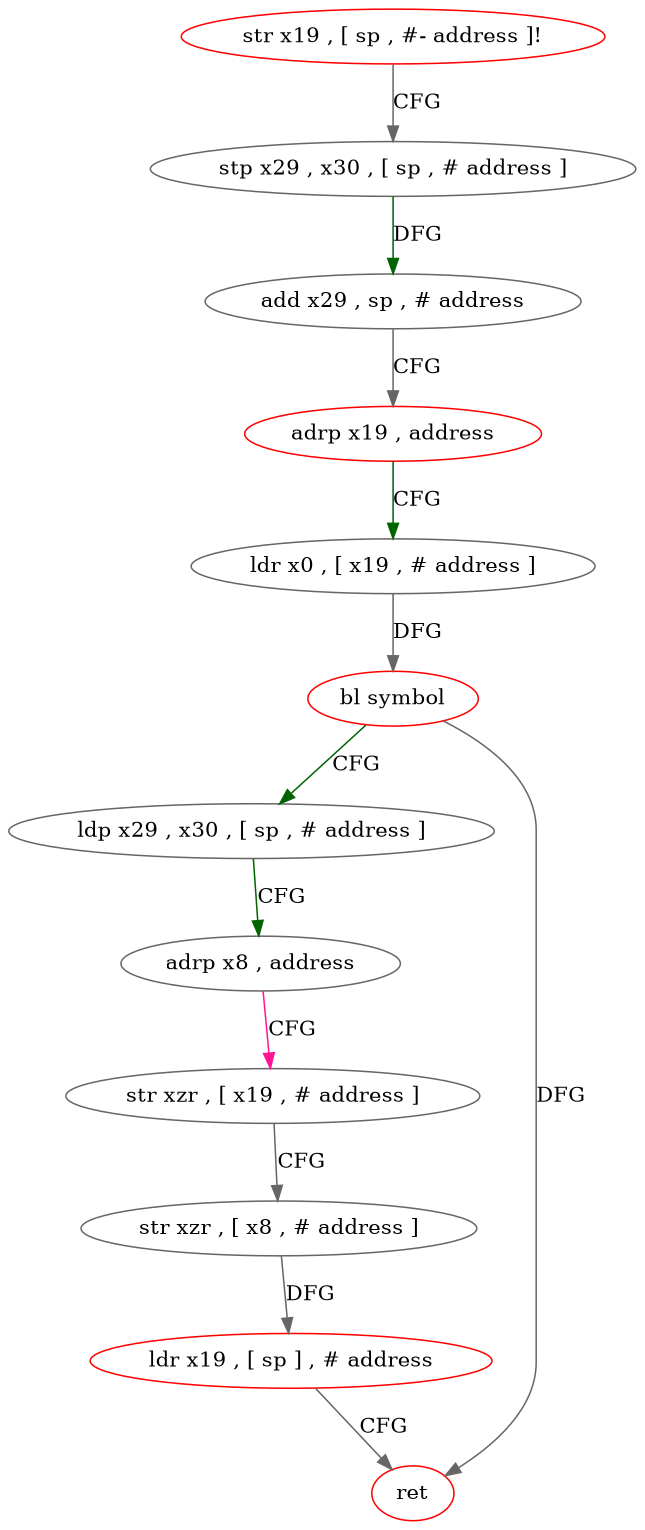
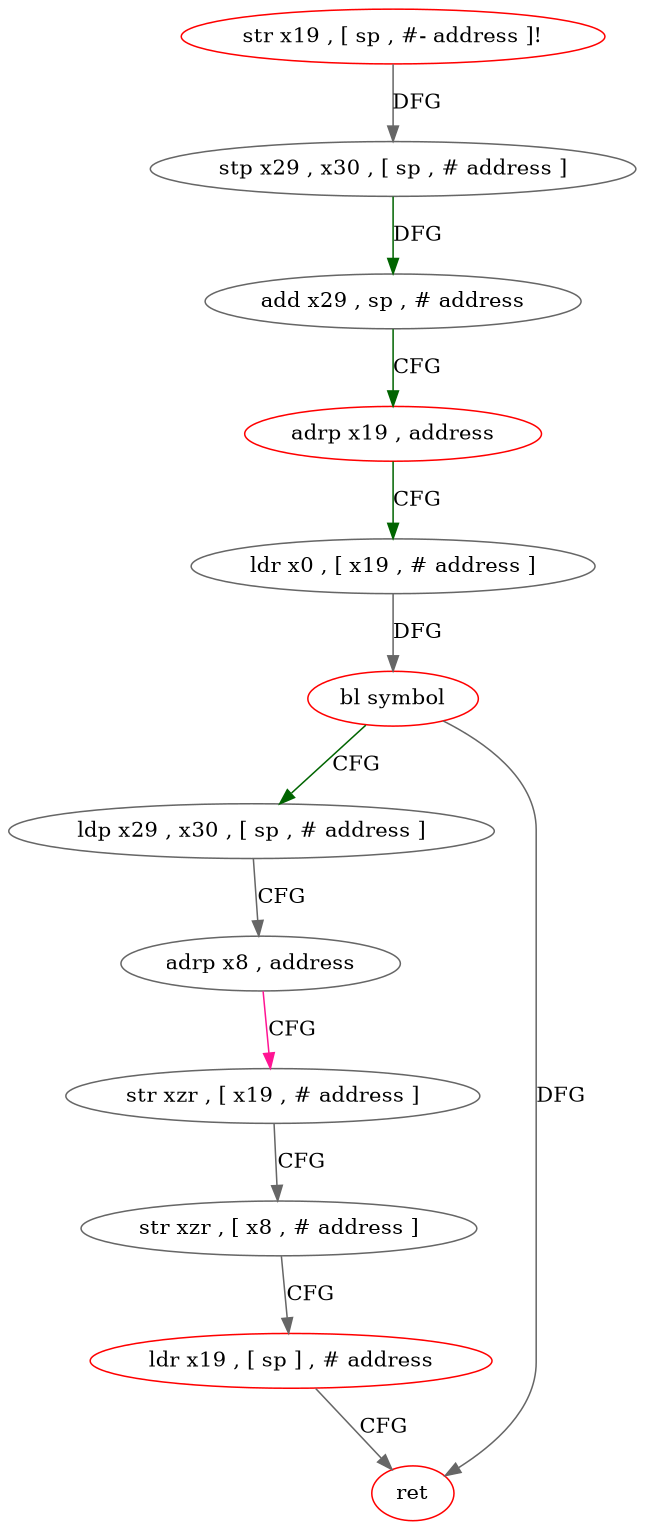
(417, 103) -> (417, 103)
(393, 360) -> (393, 360)
(256, 890) -> (256, 890)
(311, 1295) -> (311, 1295)
